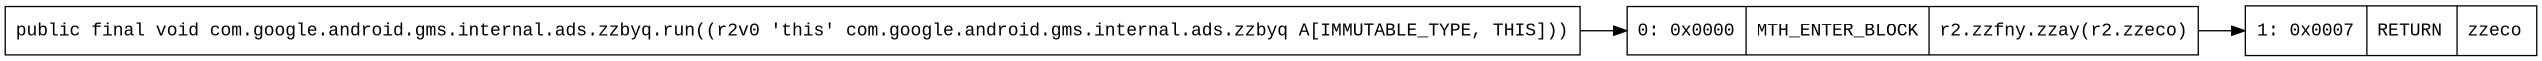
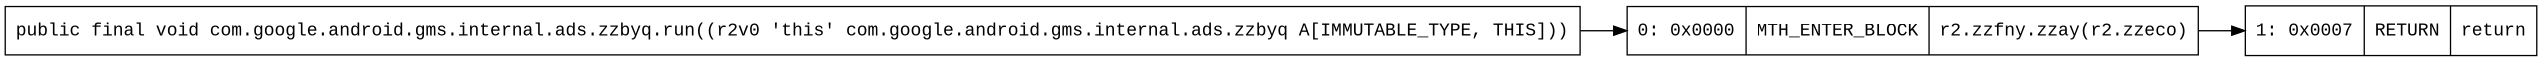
(2495, 30) -> (2494, 30)
